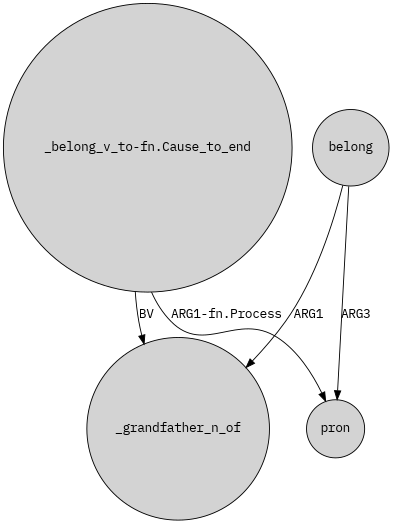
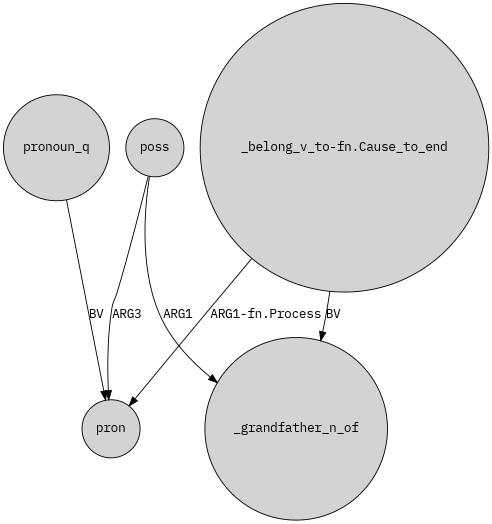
none -> (56, 148)
(351, 148) -> (155, 148)
